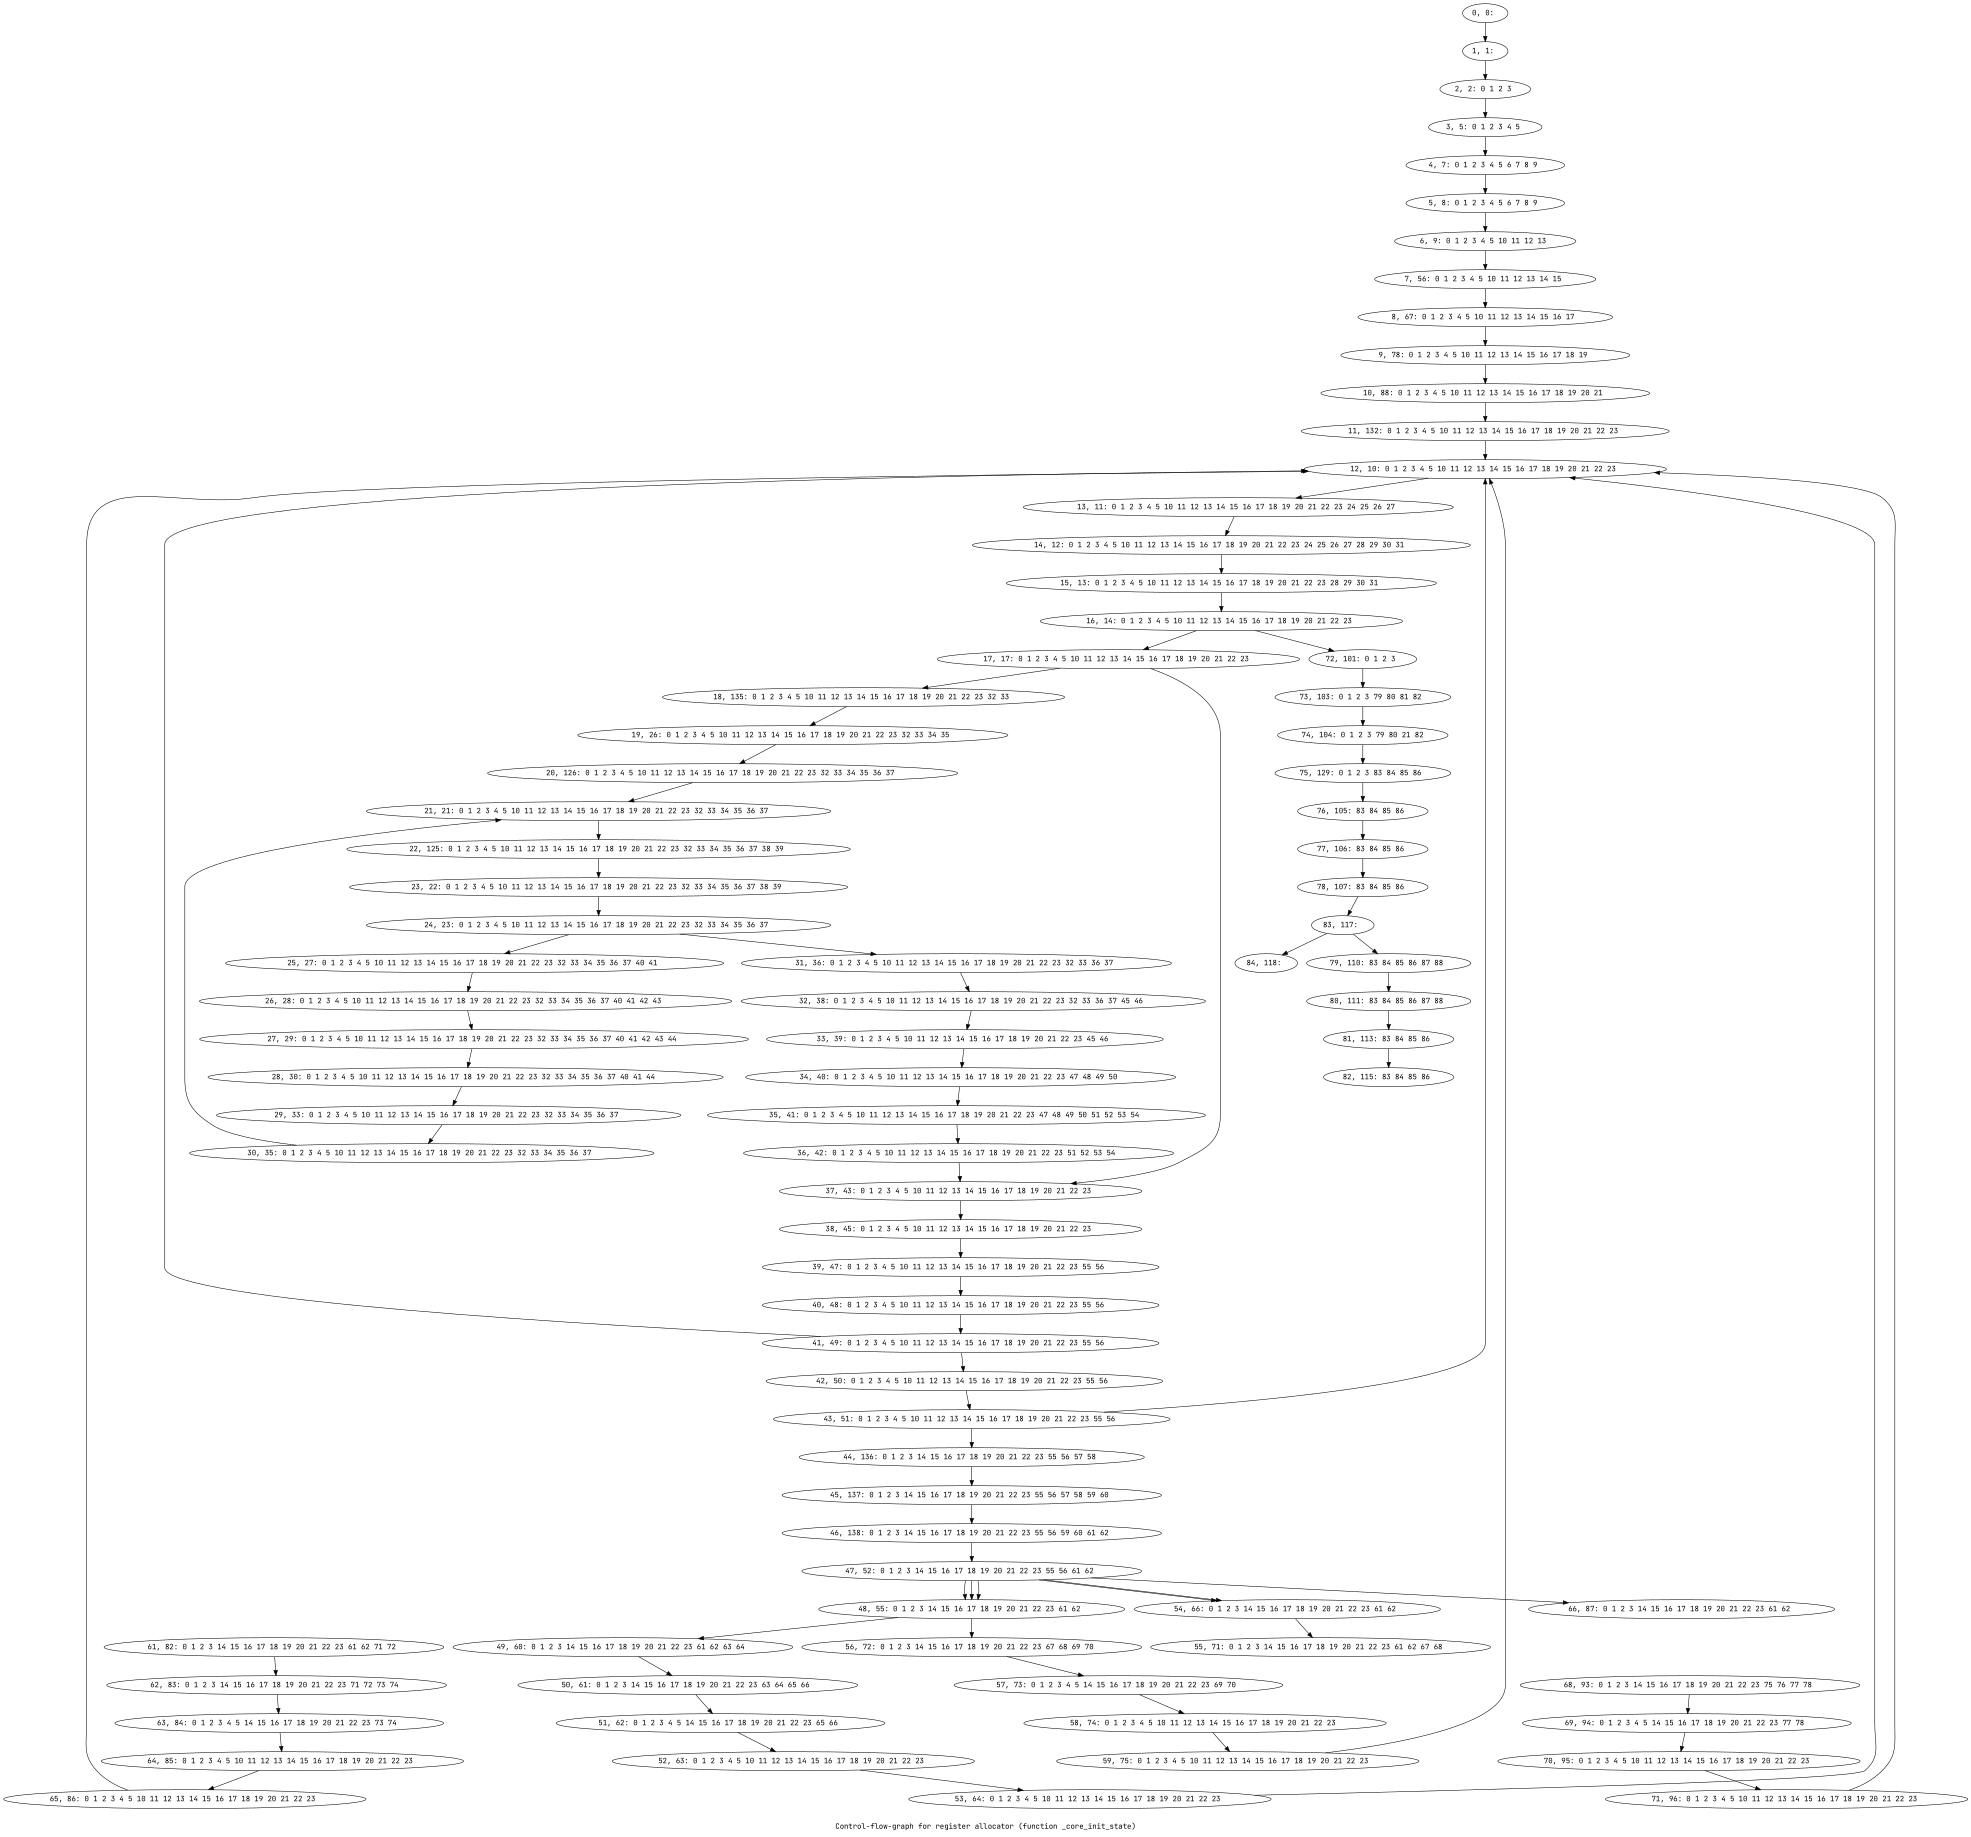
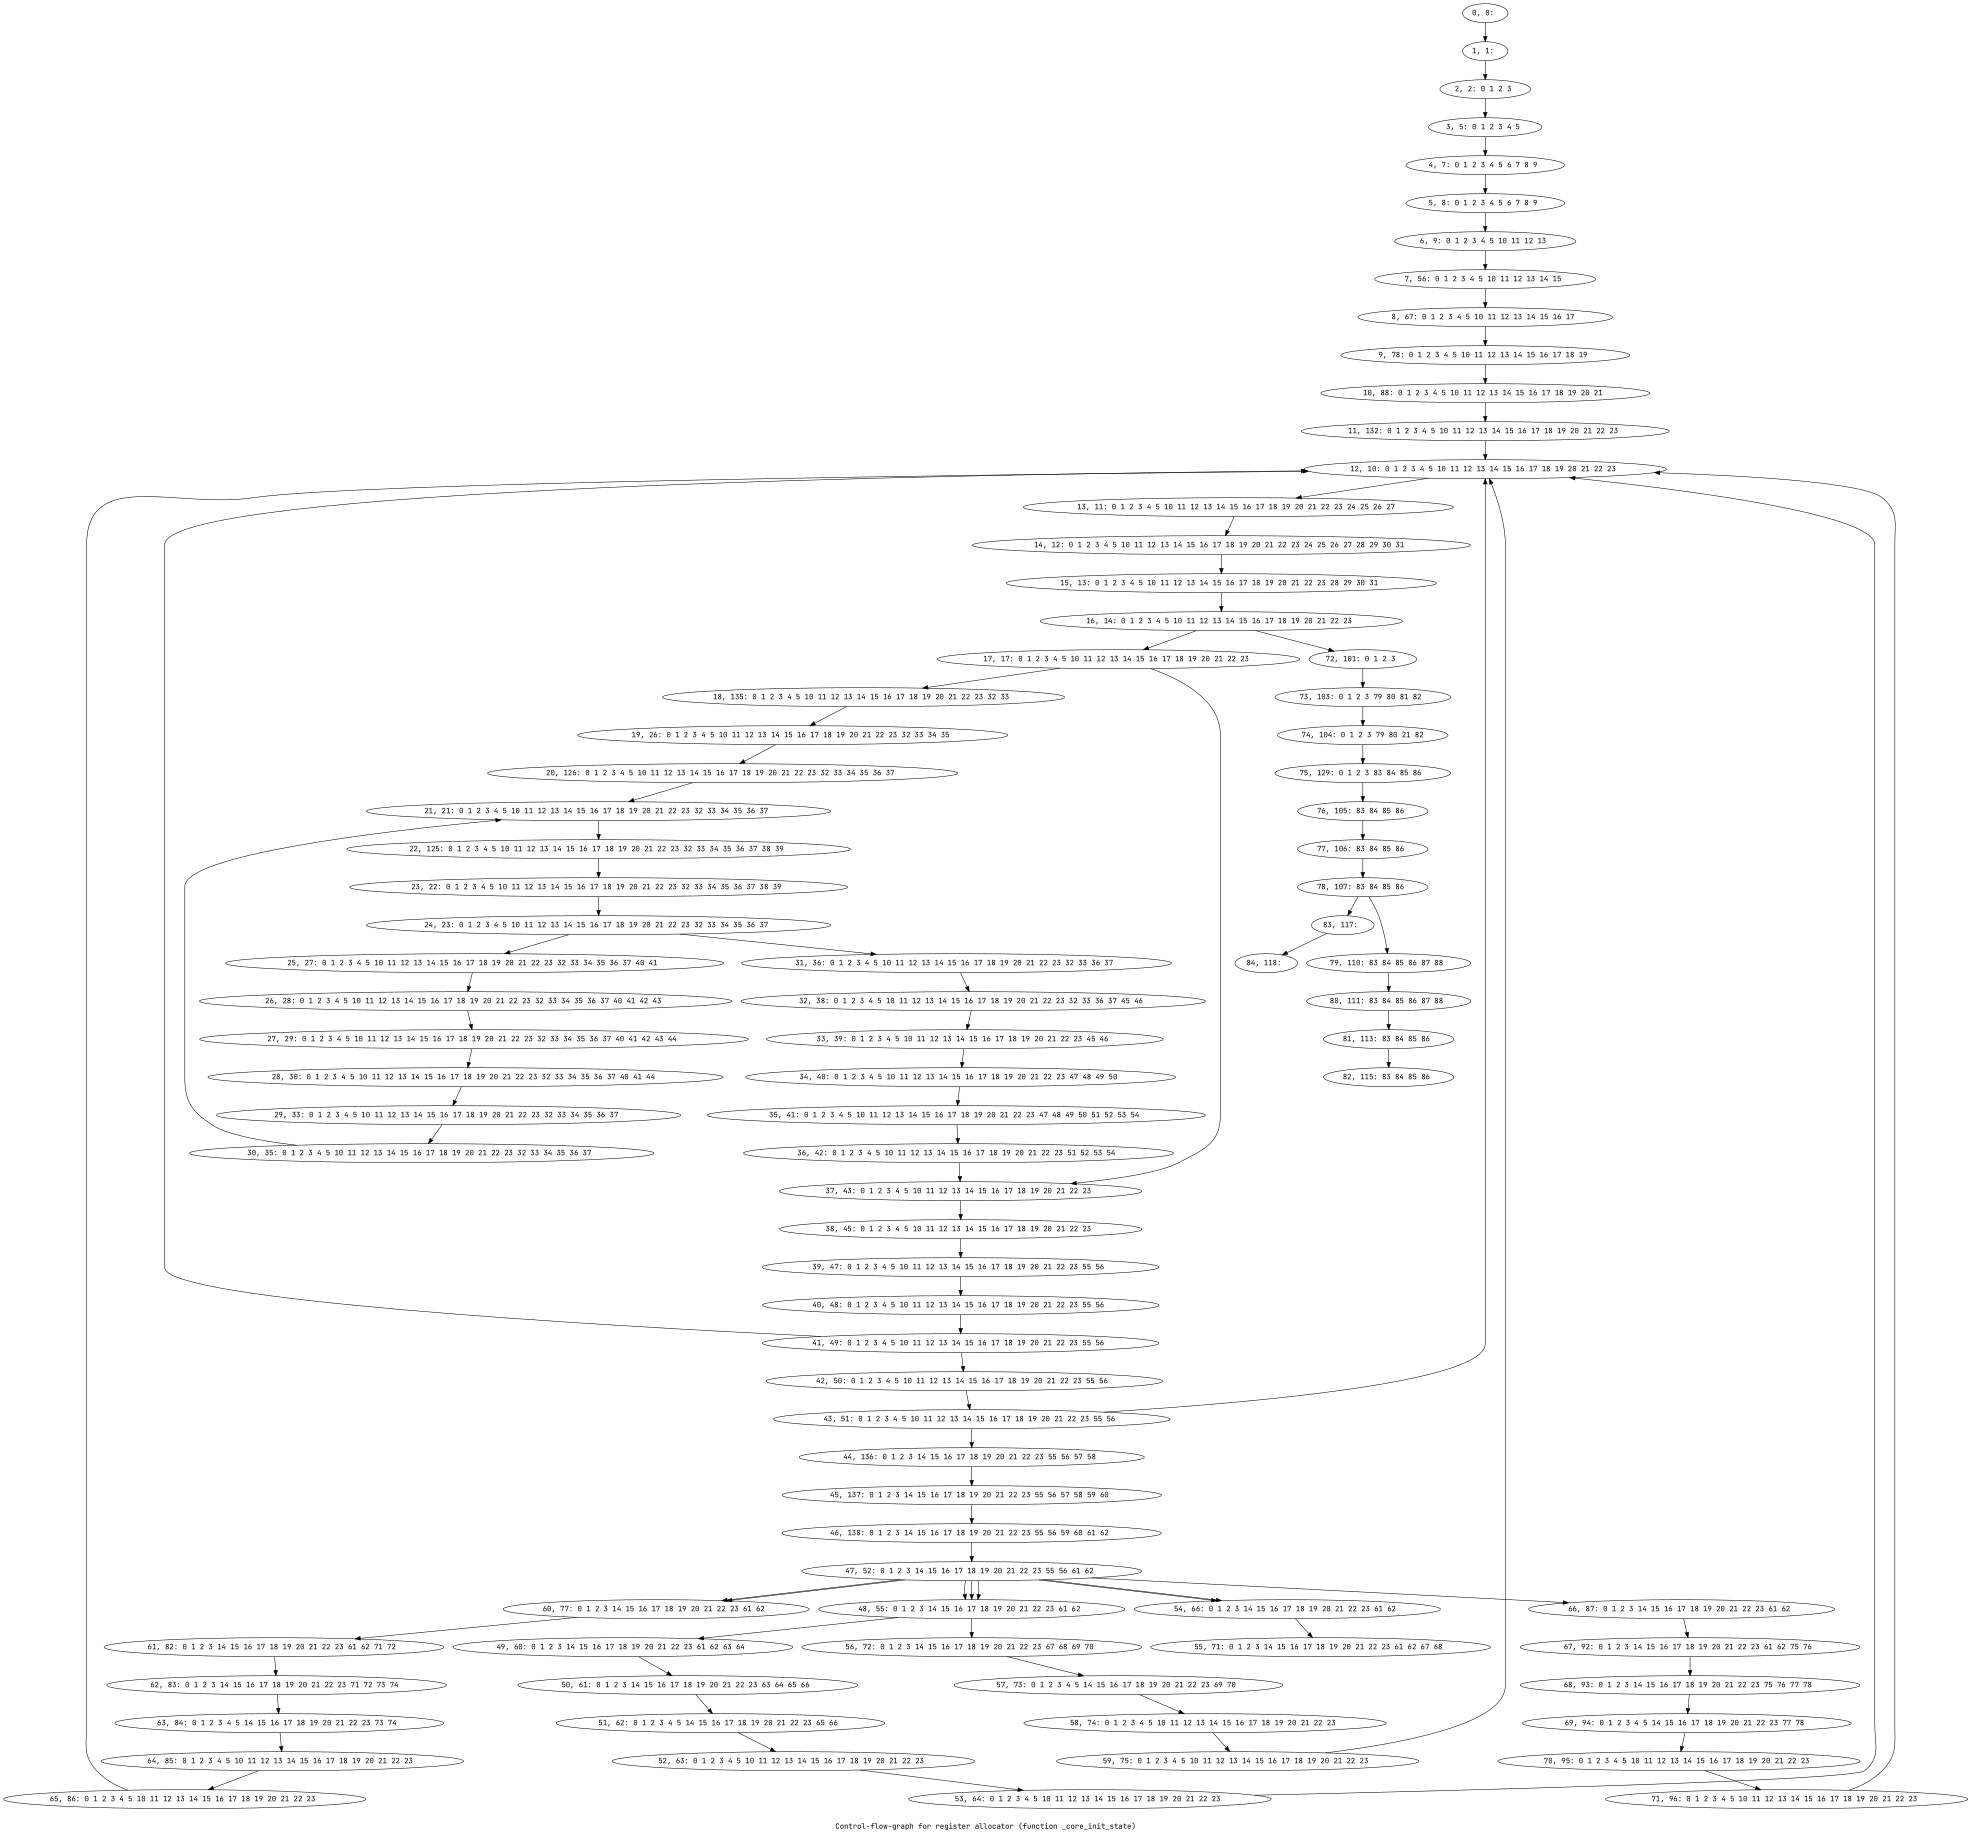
(1363, 942) -> (1381, 921)
none -> (656, 1609)
none -> (1690, 1647)
